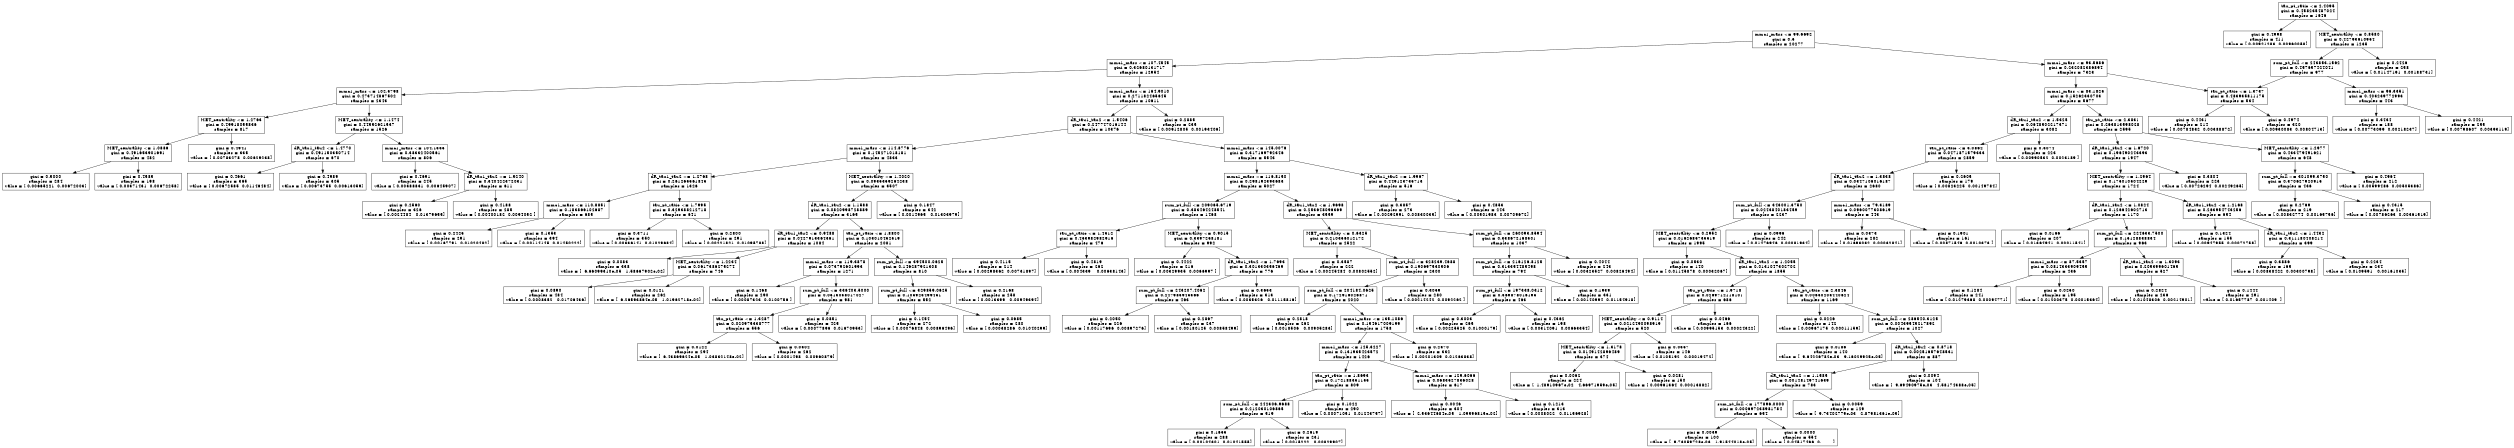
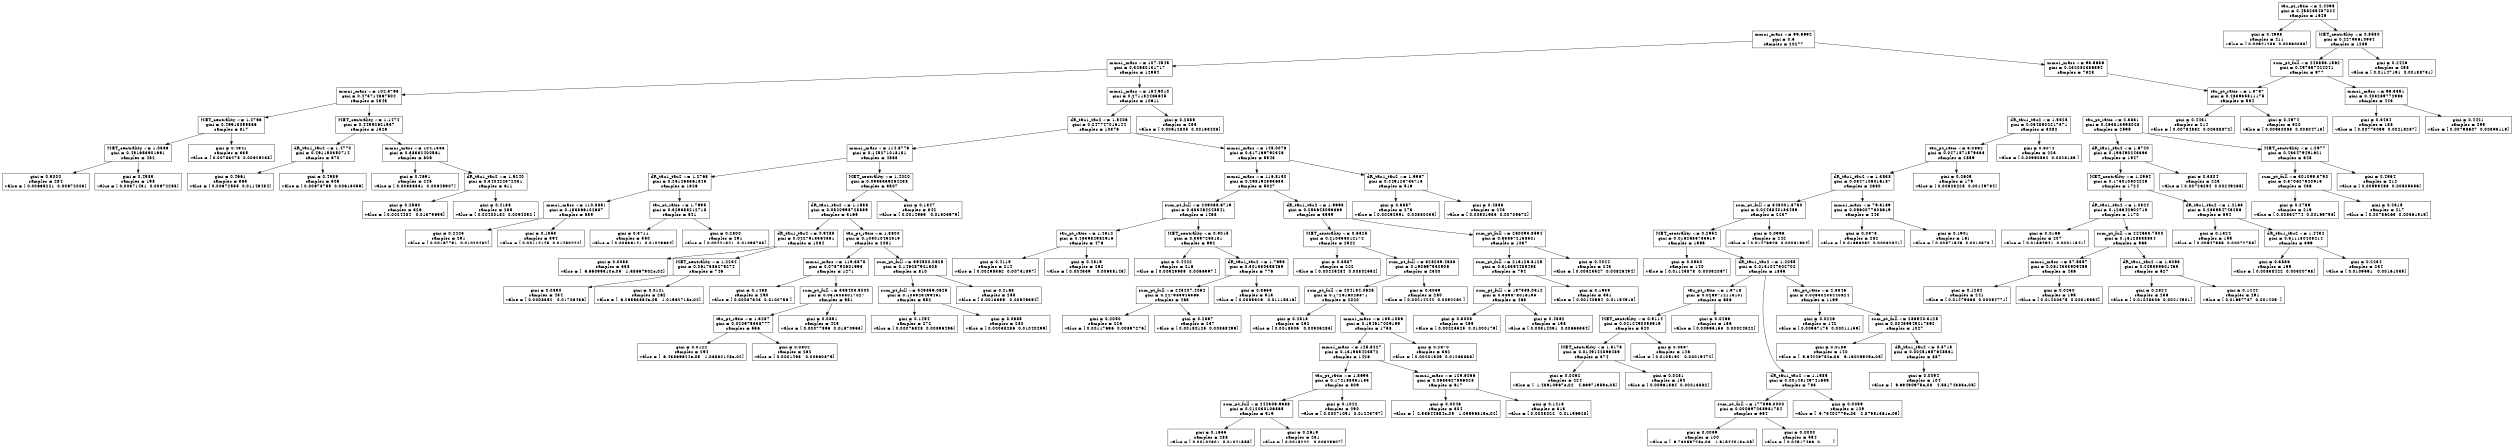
(2076, 96) -> none
(1863, 366) -> (1764, 325)
